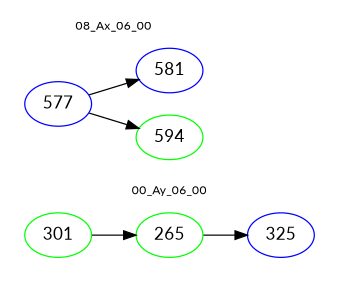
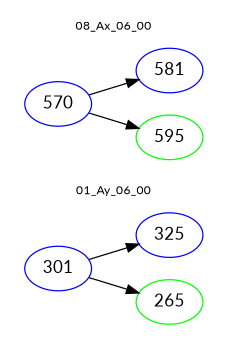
(58, 104) -> (58, 104)
(170, 137) -> (170, 137)
(170, 191) -> (114, 191)
(58, 235) -> (58, 269)
(219, 235) -> (108, 254)
